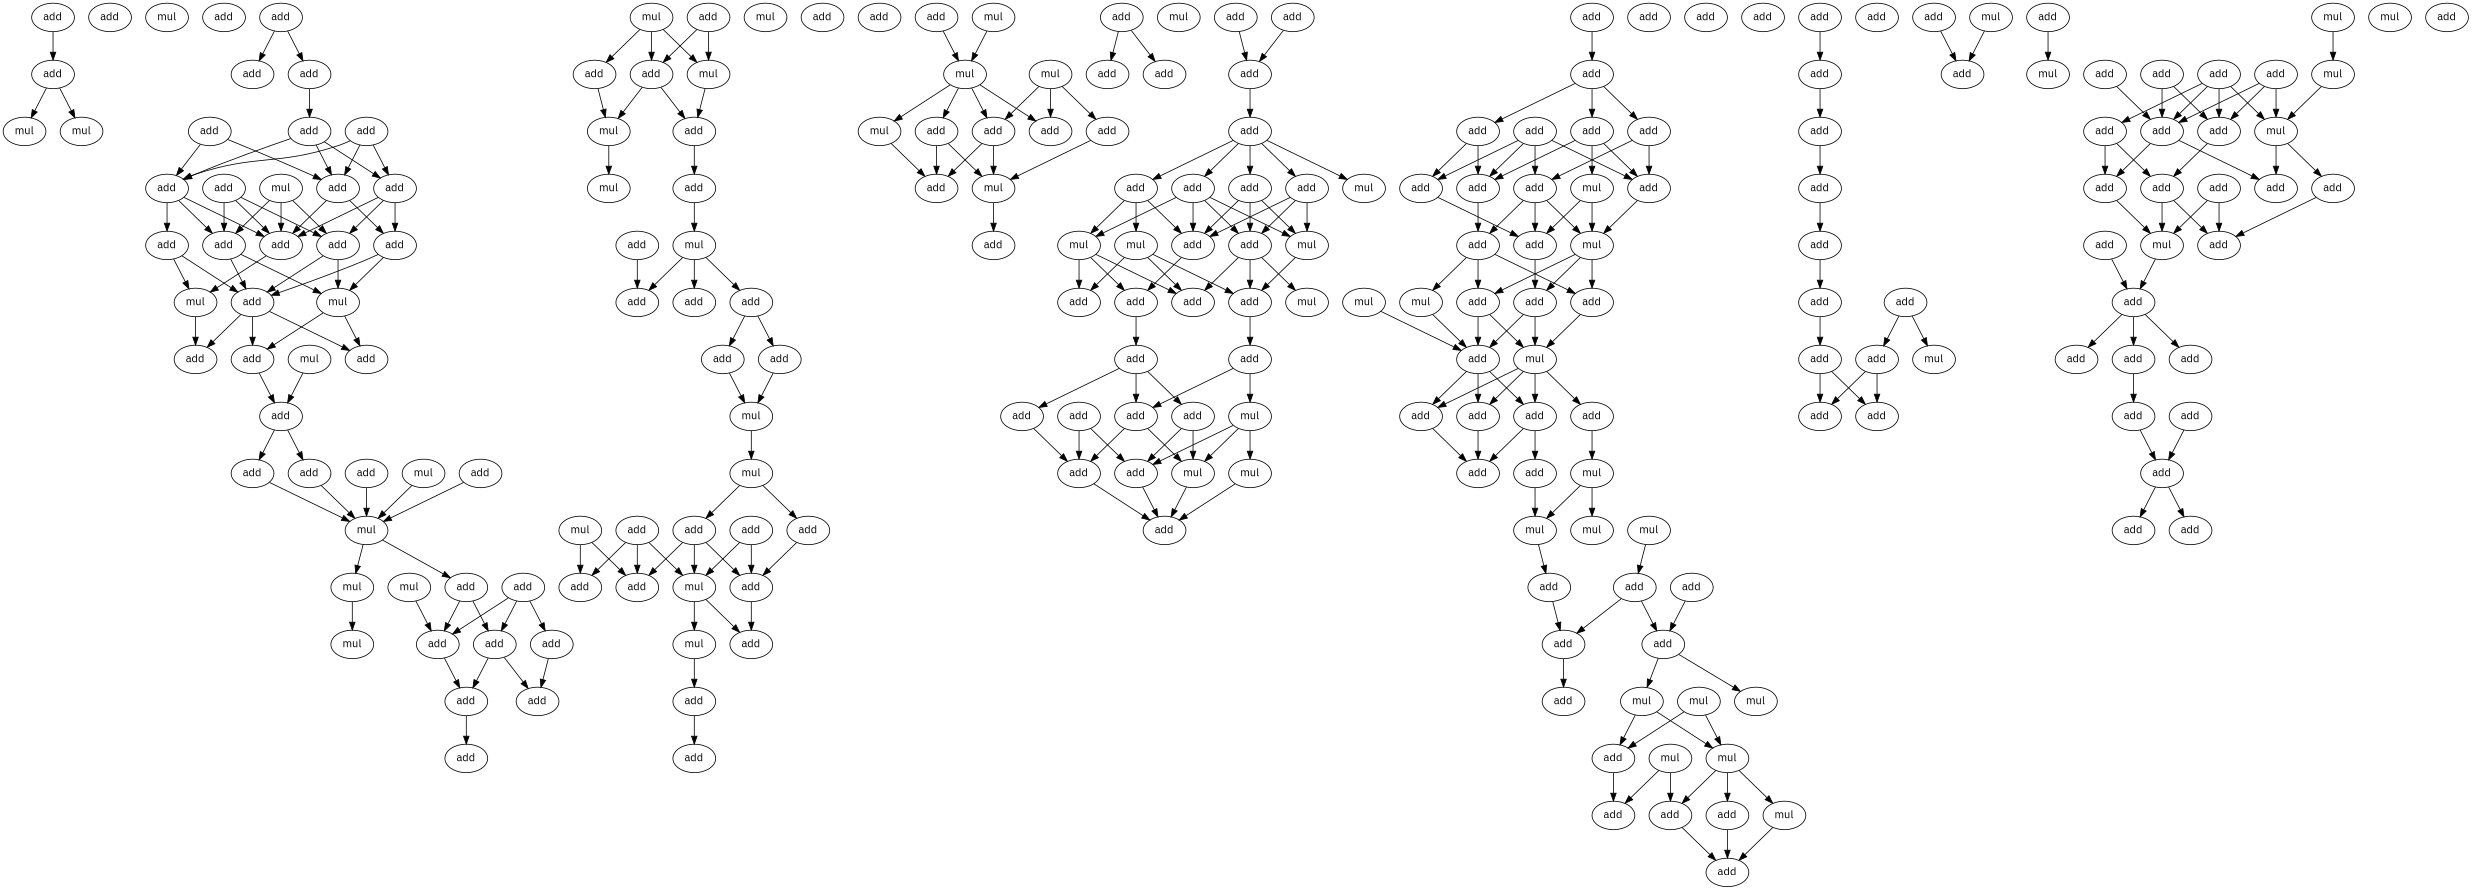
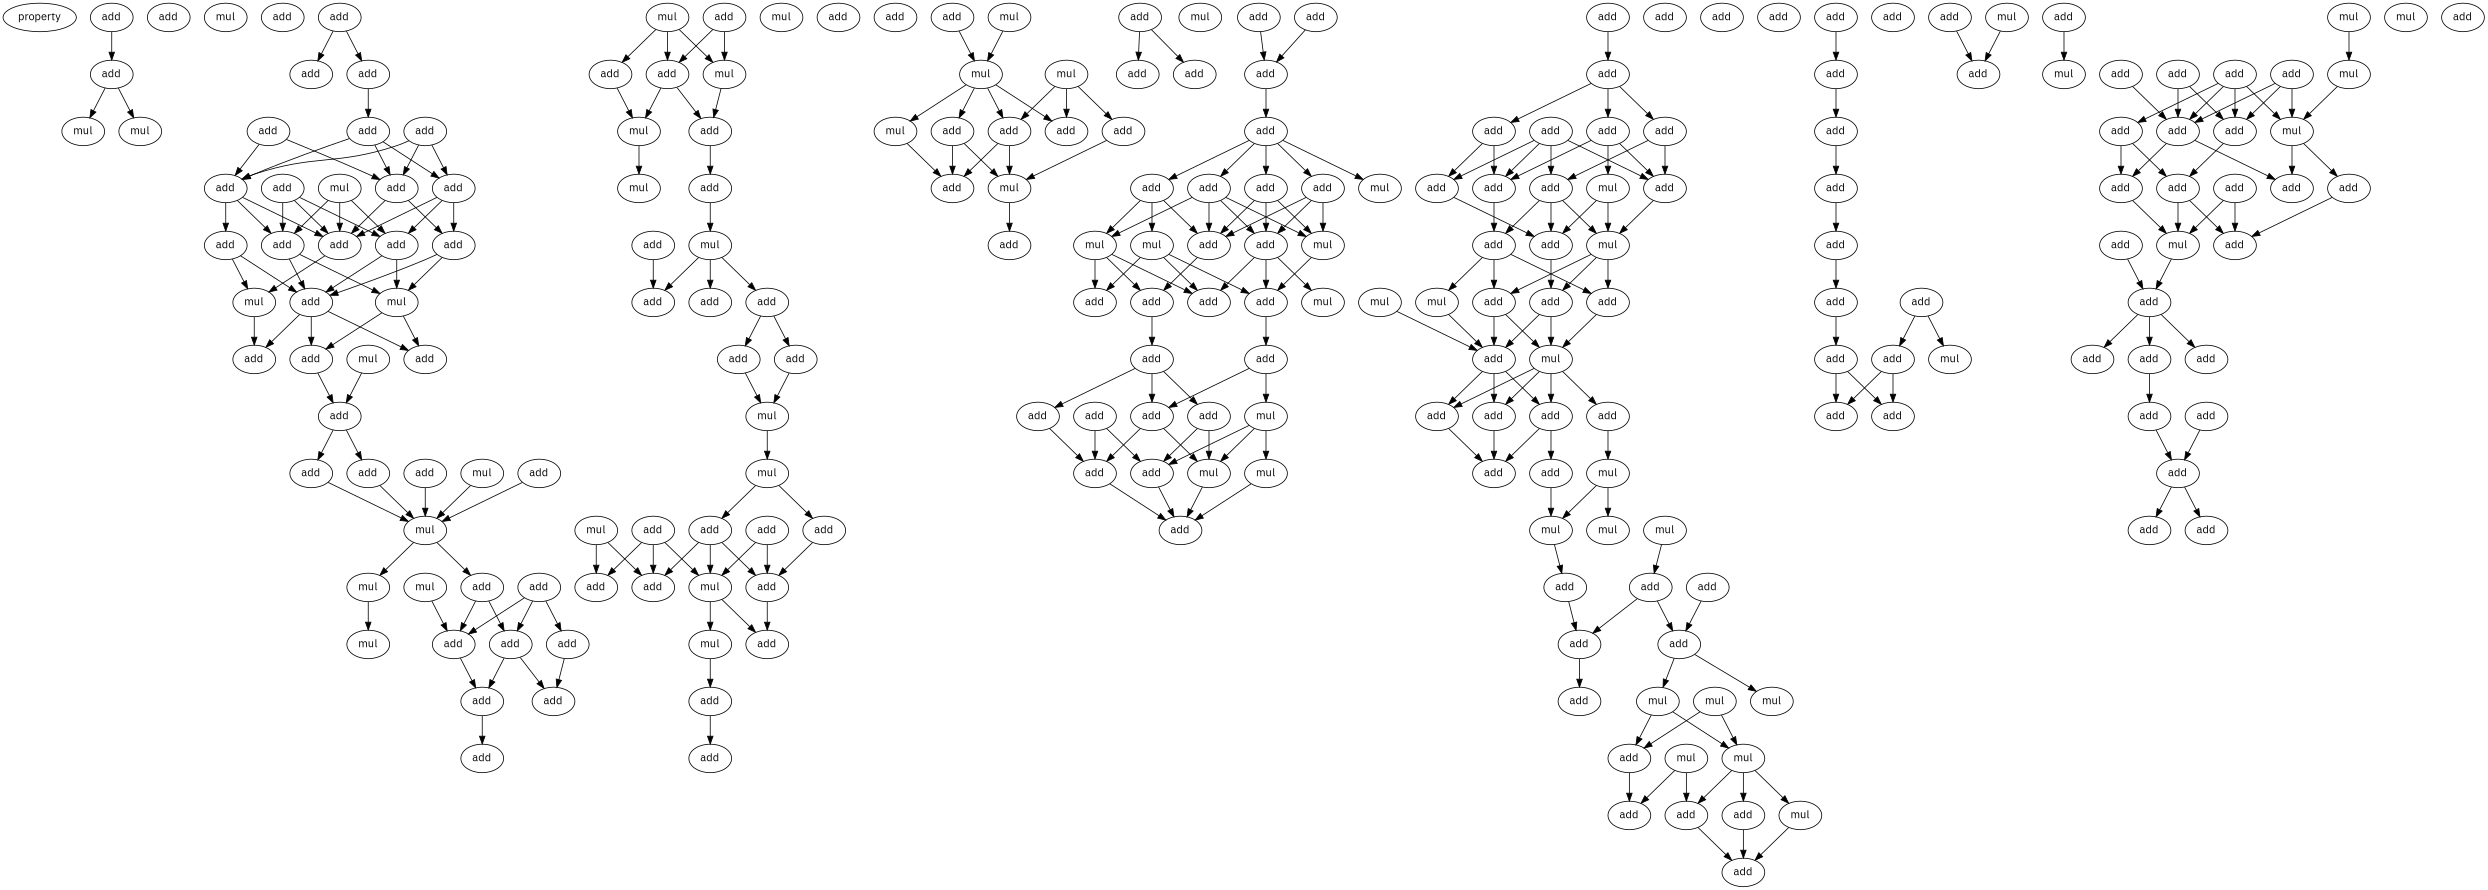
none -> (40, 17)
